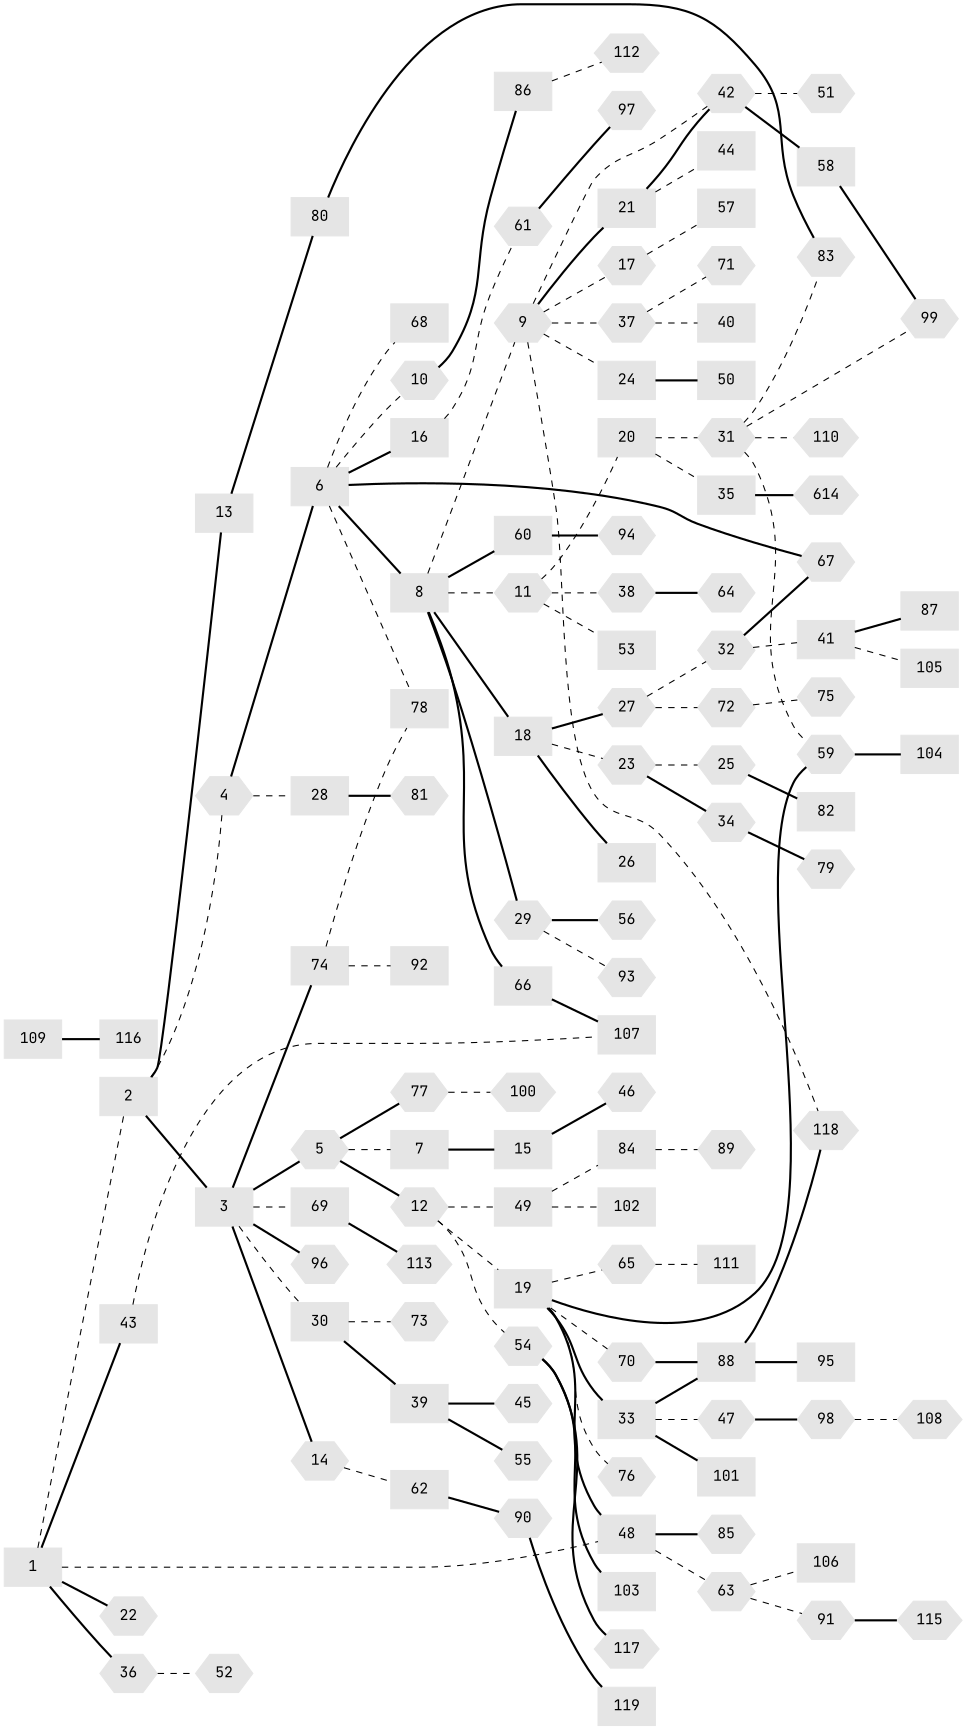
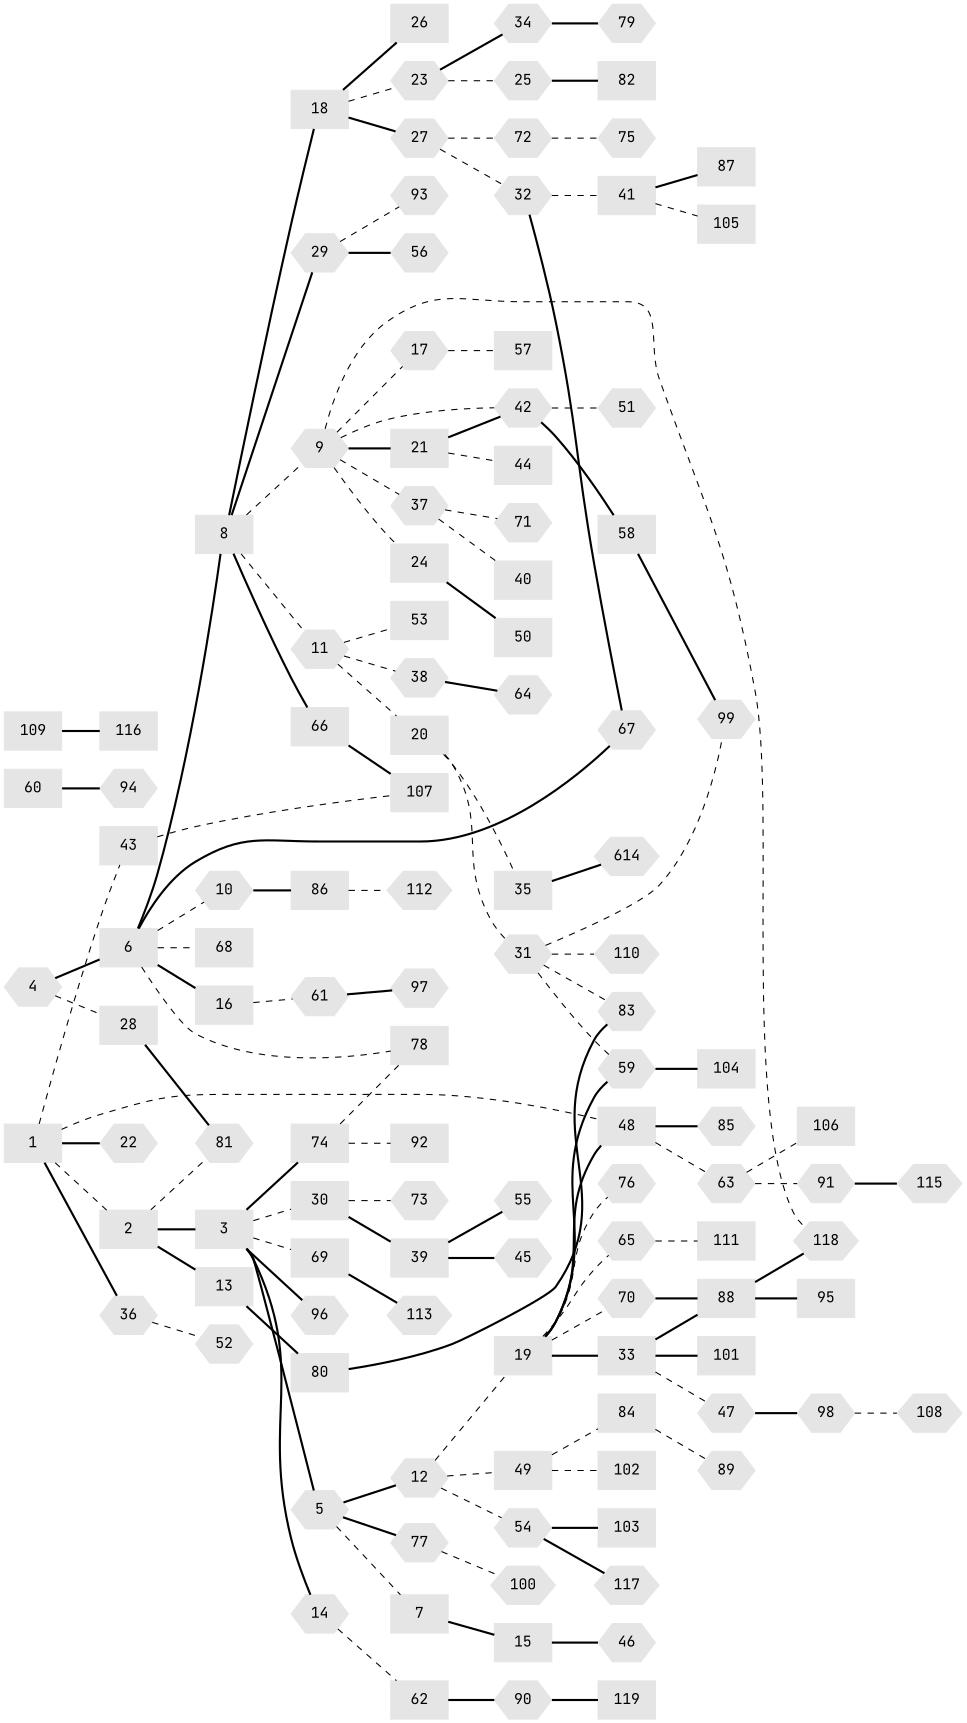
(471, 564) -> none
(200, 950) -> (179, 1184)
(81, 1445) -> (76, 993)
